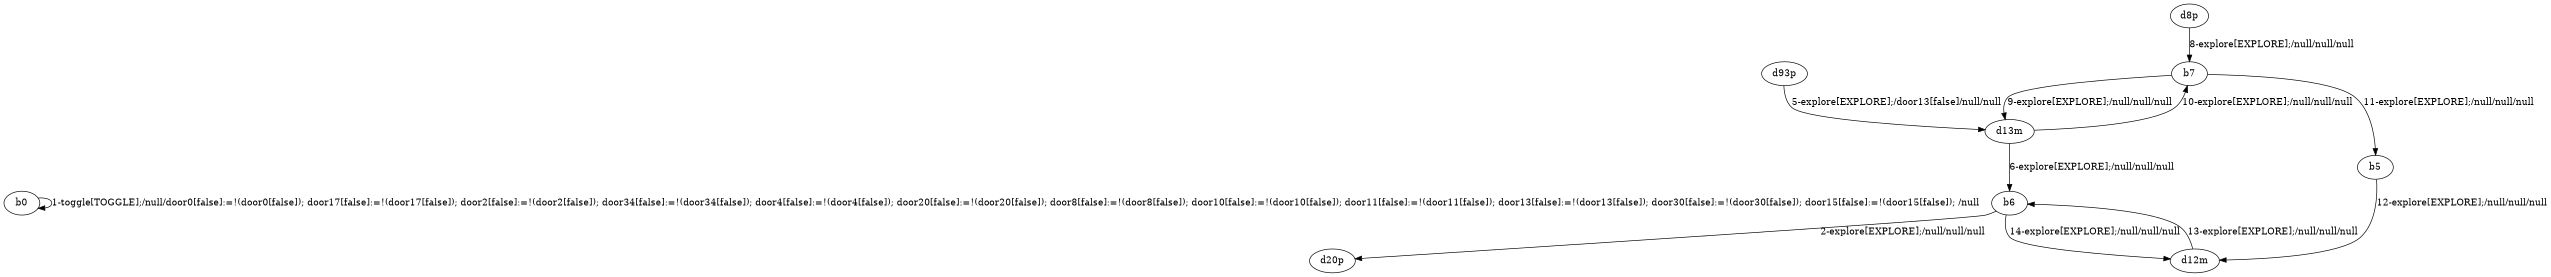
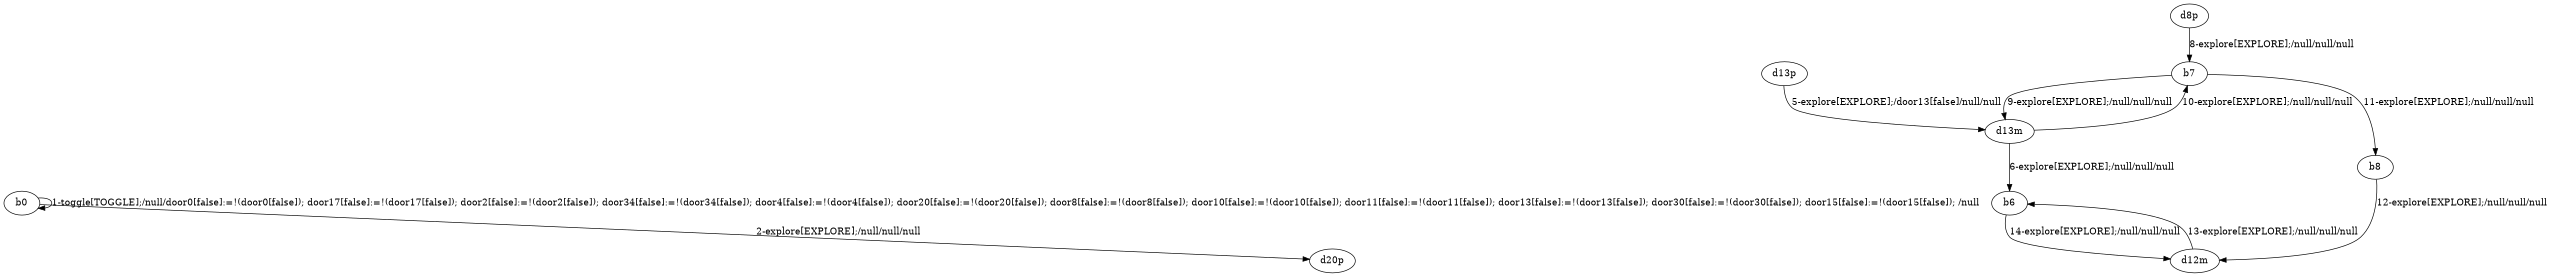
(1785, 74) -> (1785, 74)
(2375, 167) -> (2375, 167)
(1679, 238) -> (671, 232)
